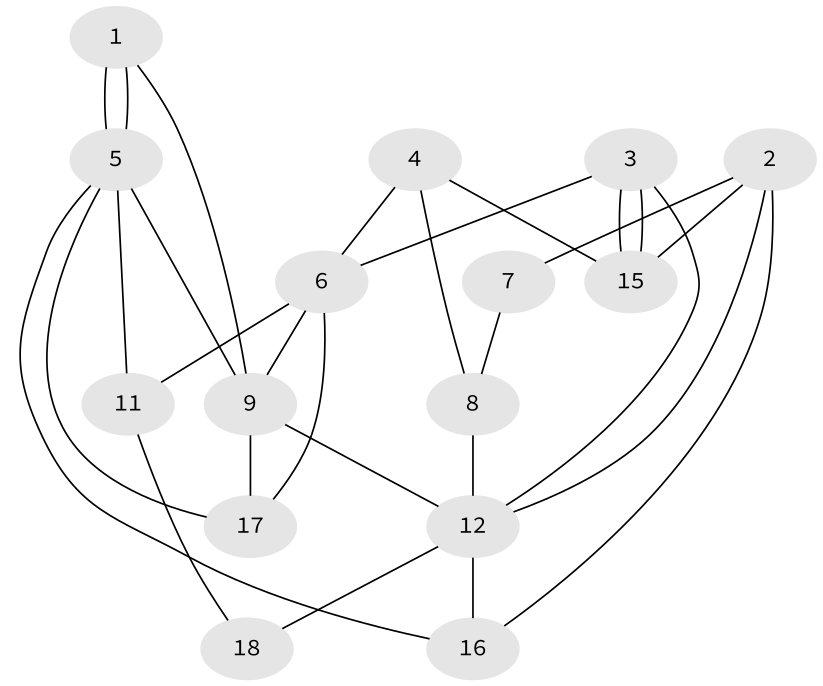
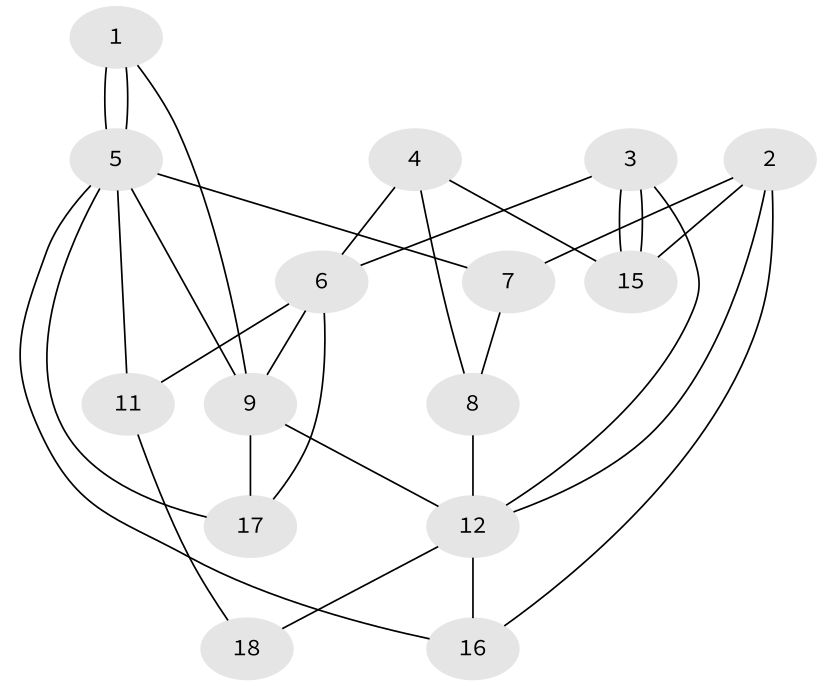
none -> (312, 221)
